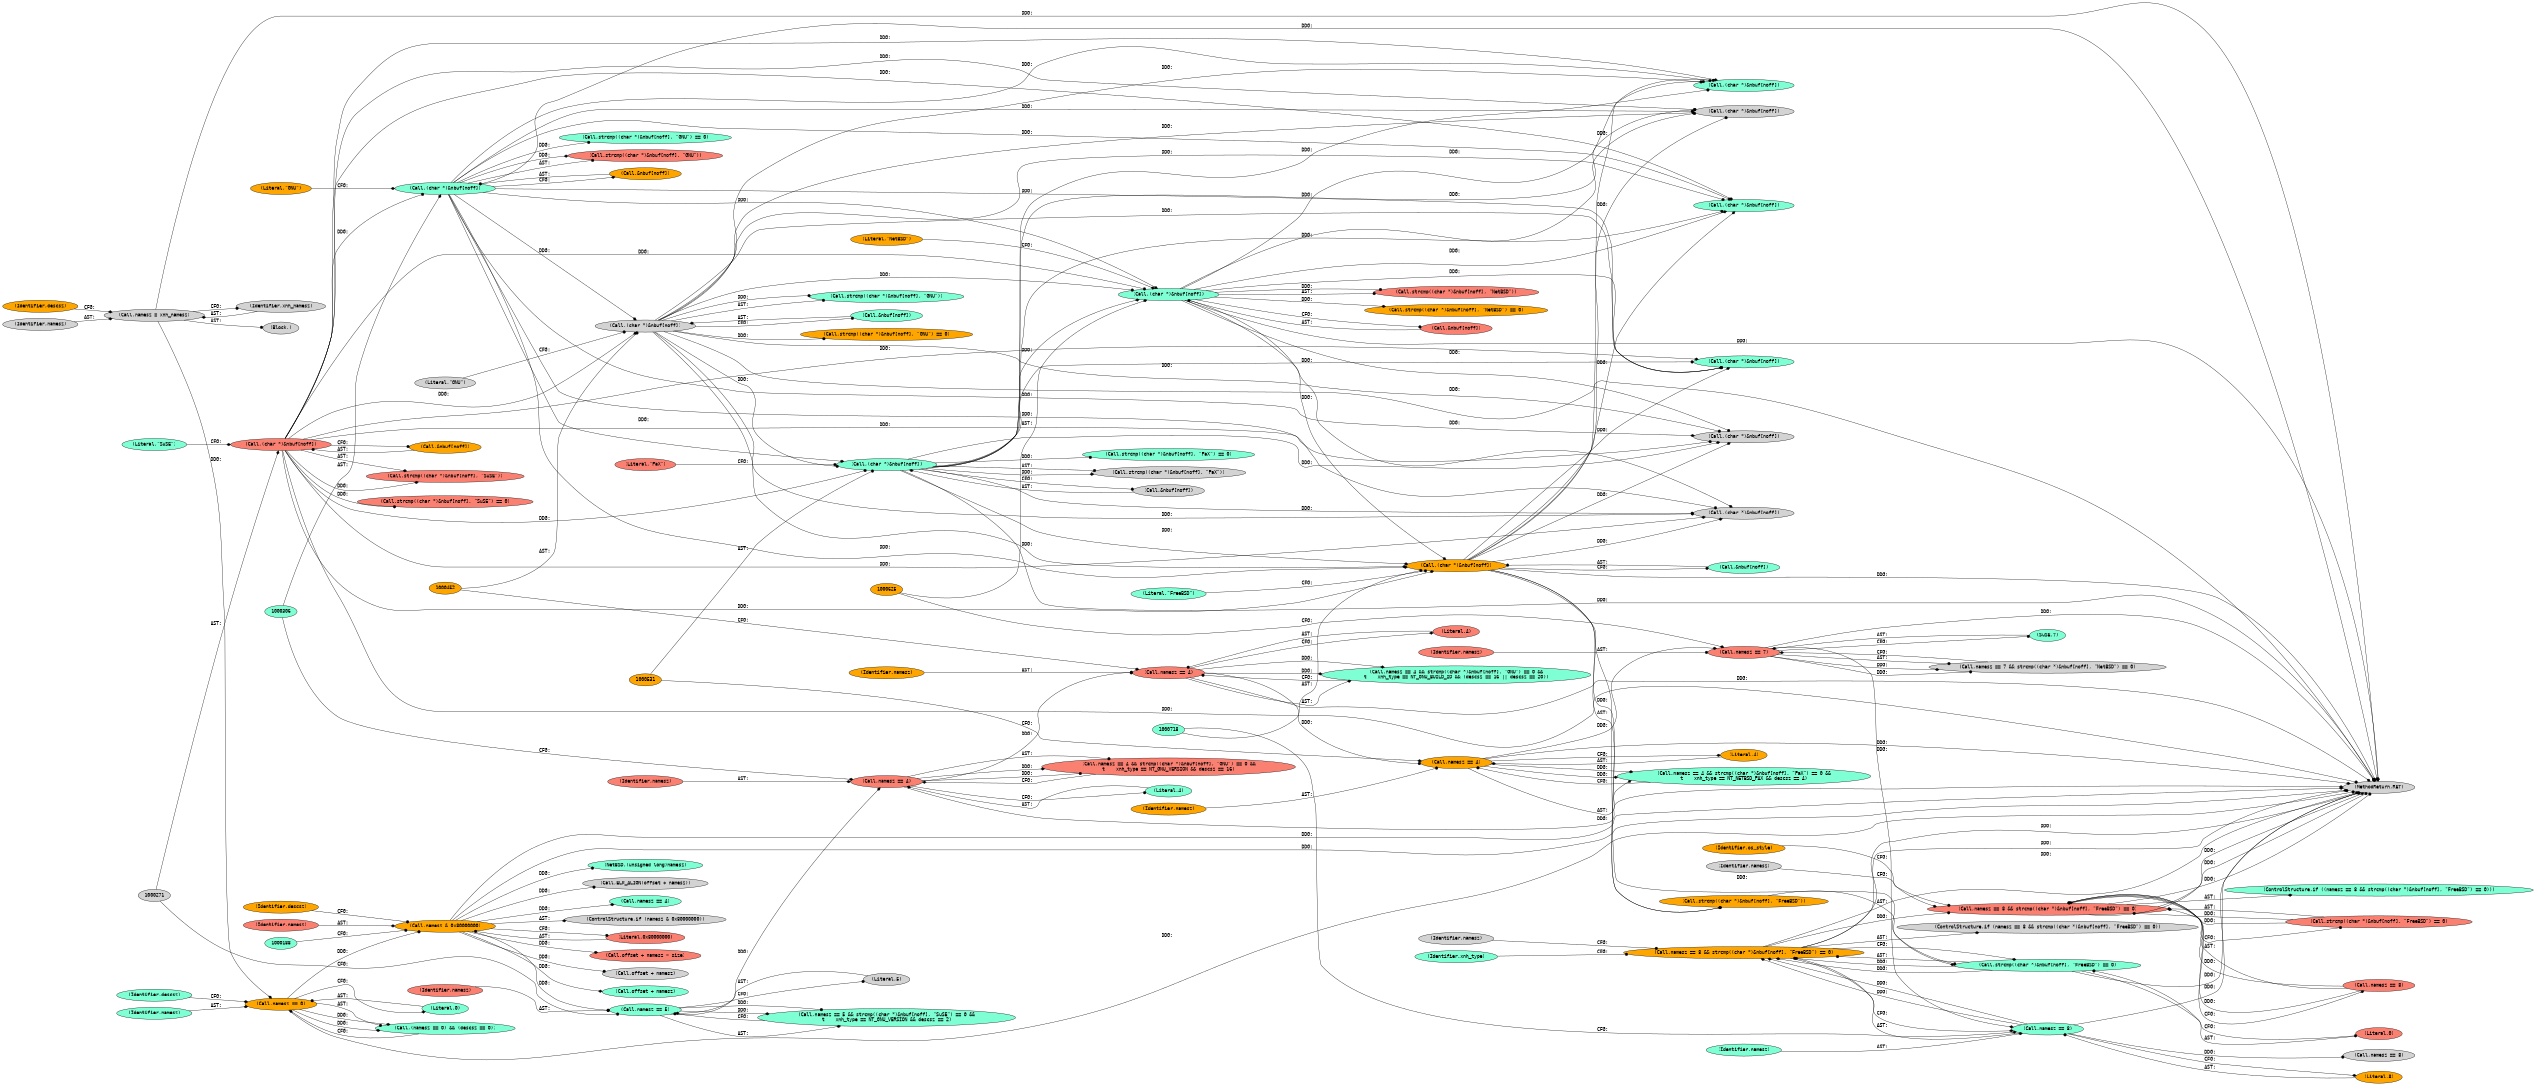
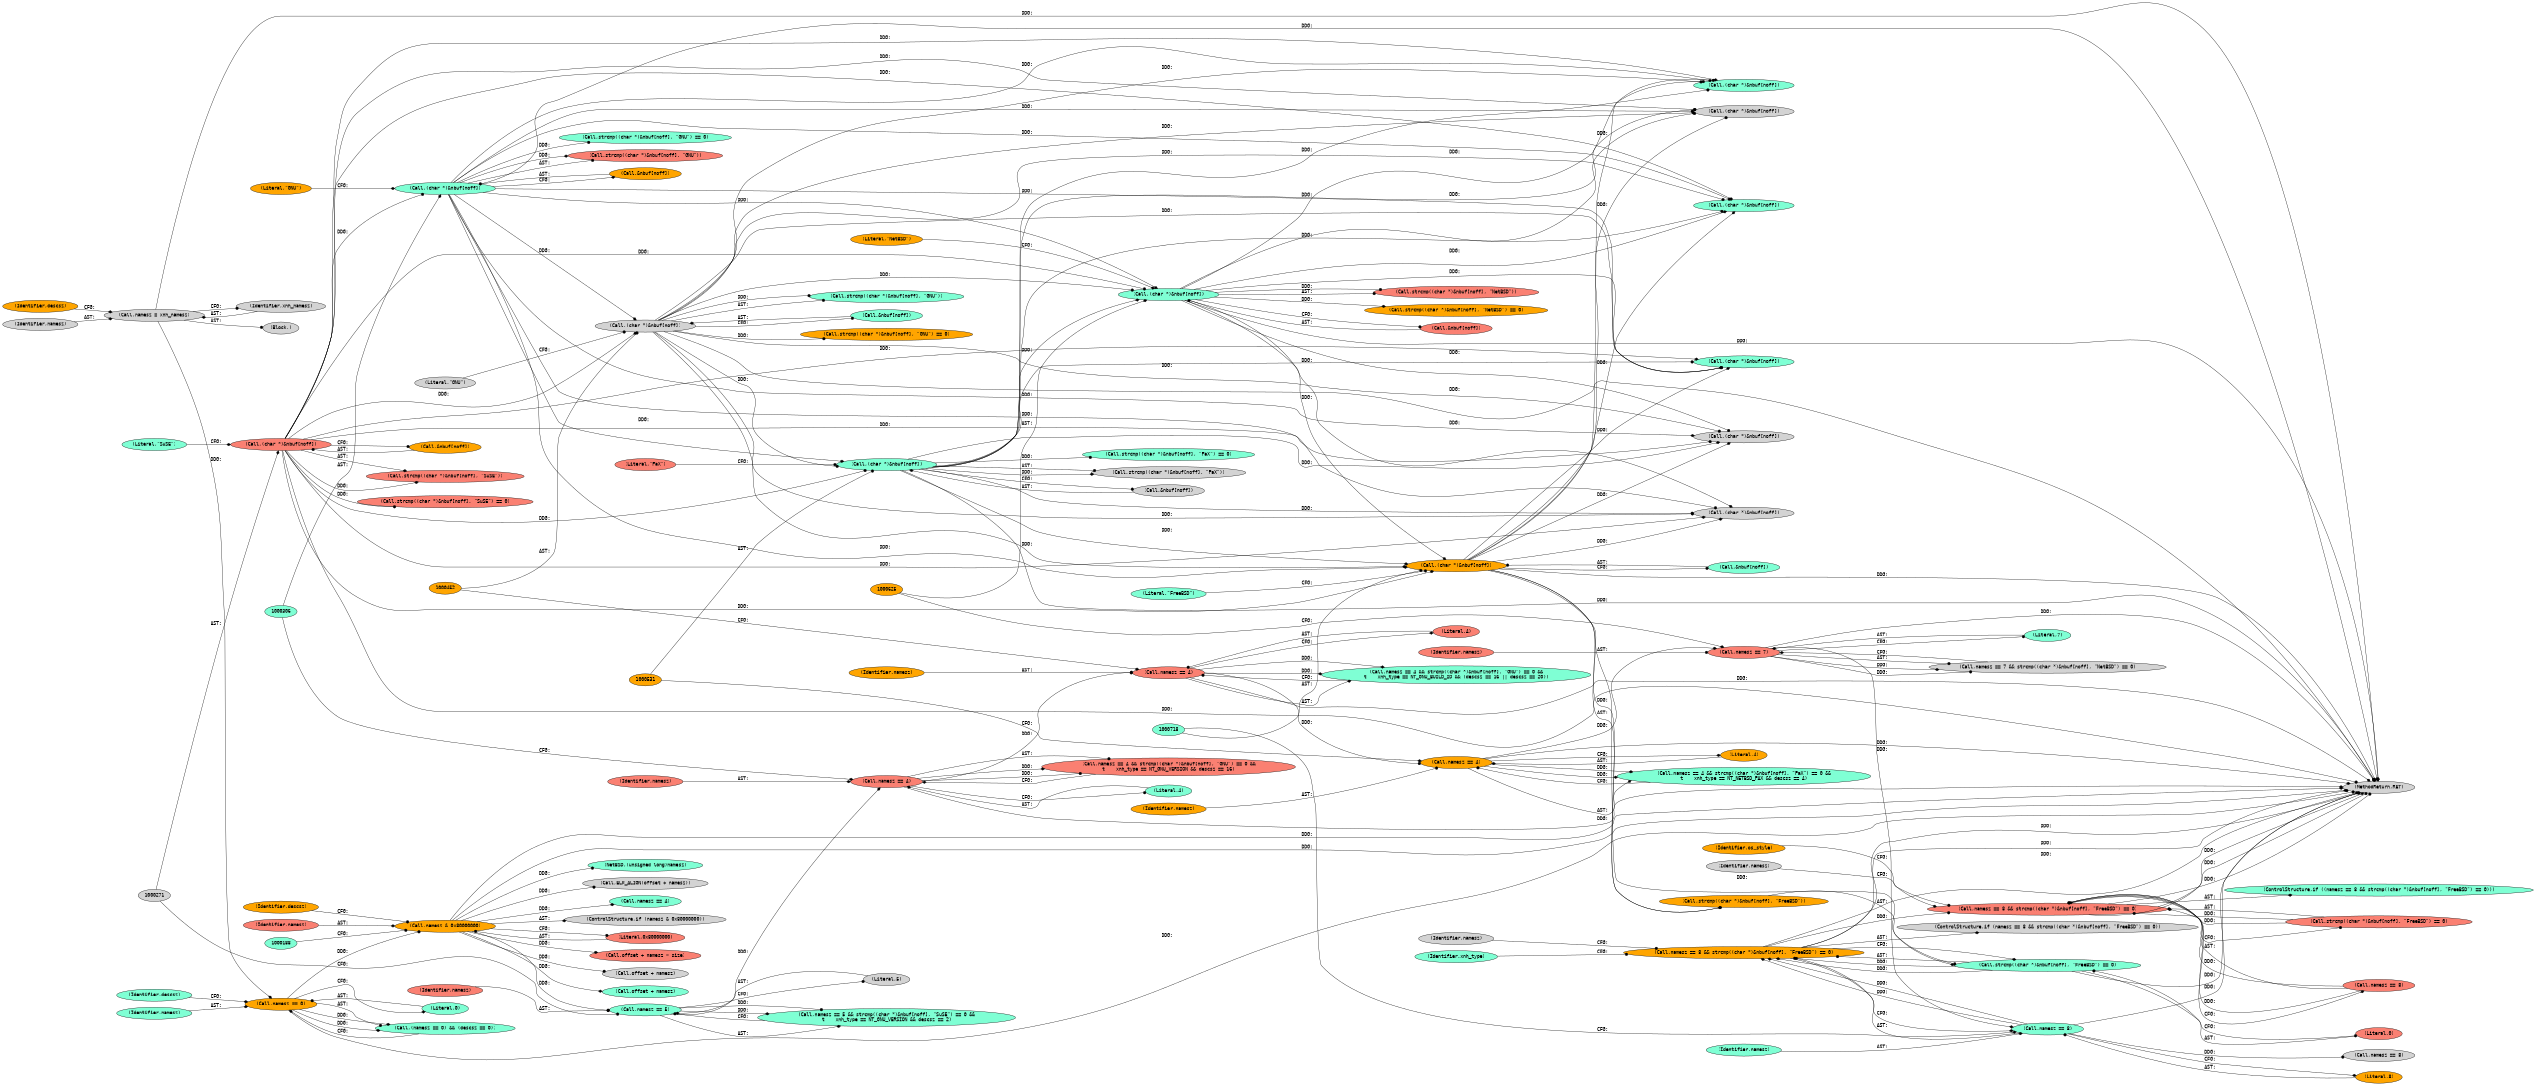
(2048, 635) -> (2048, 635)
